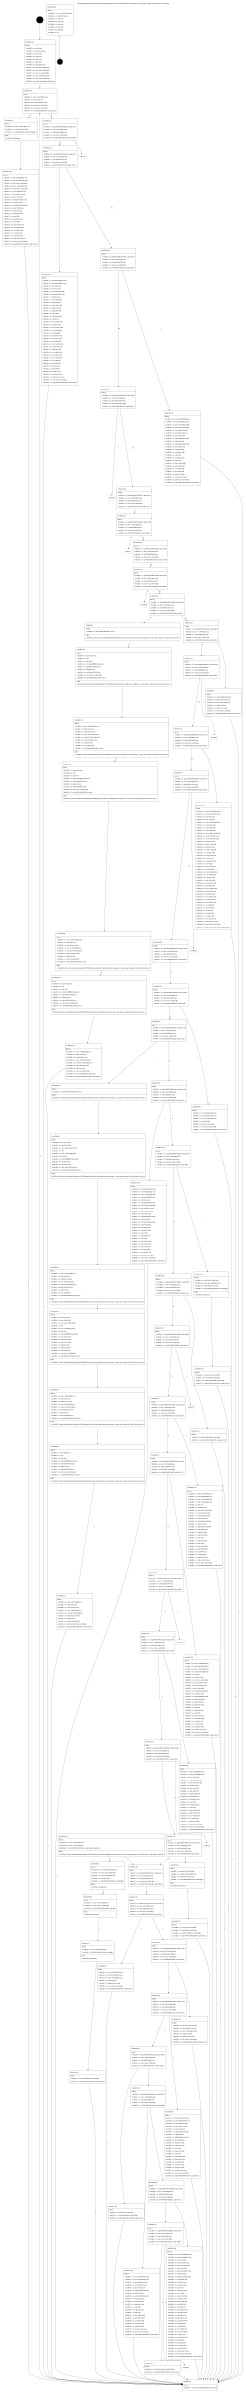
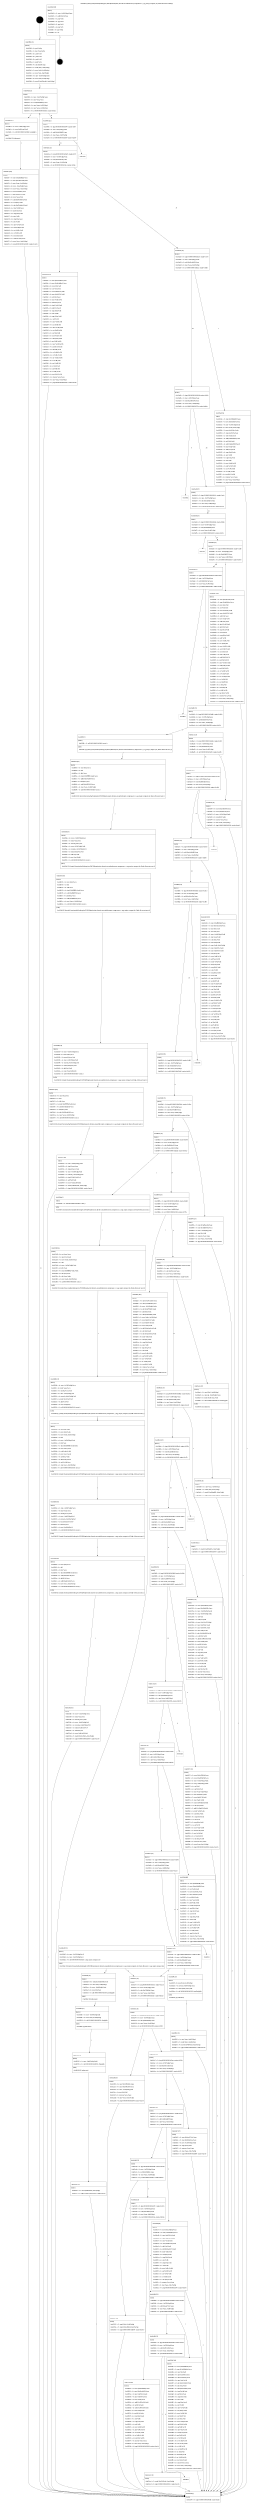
none -> (227, 647)
